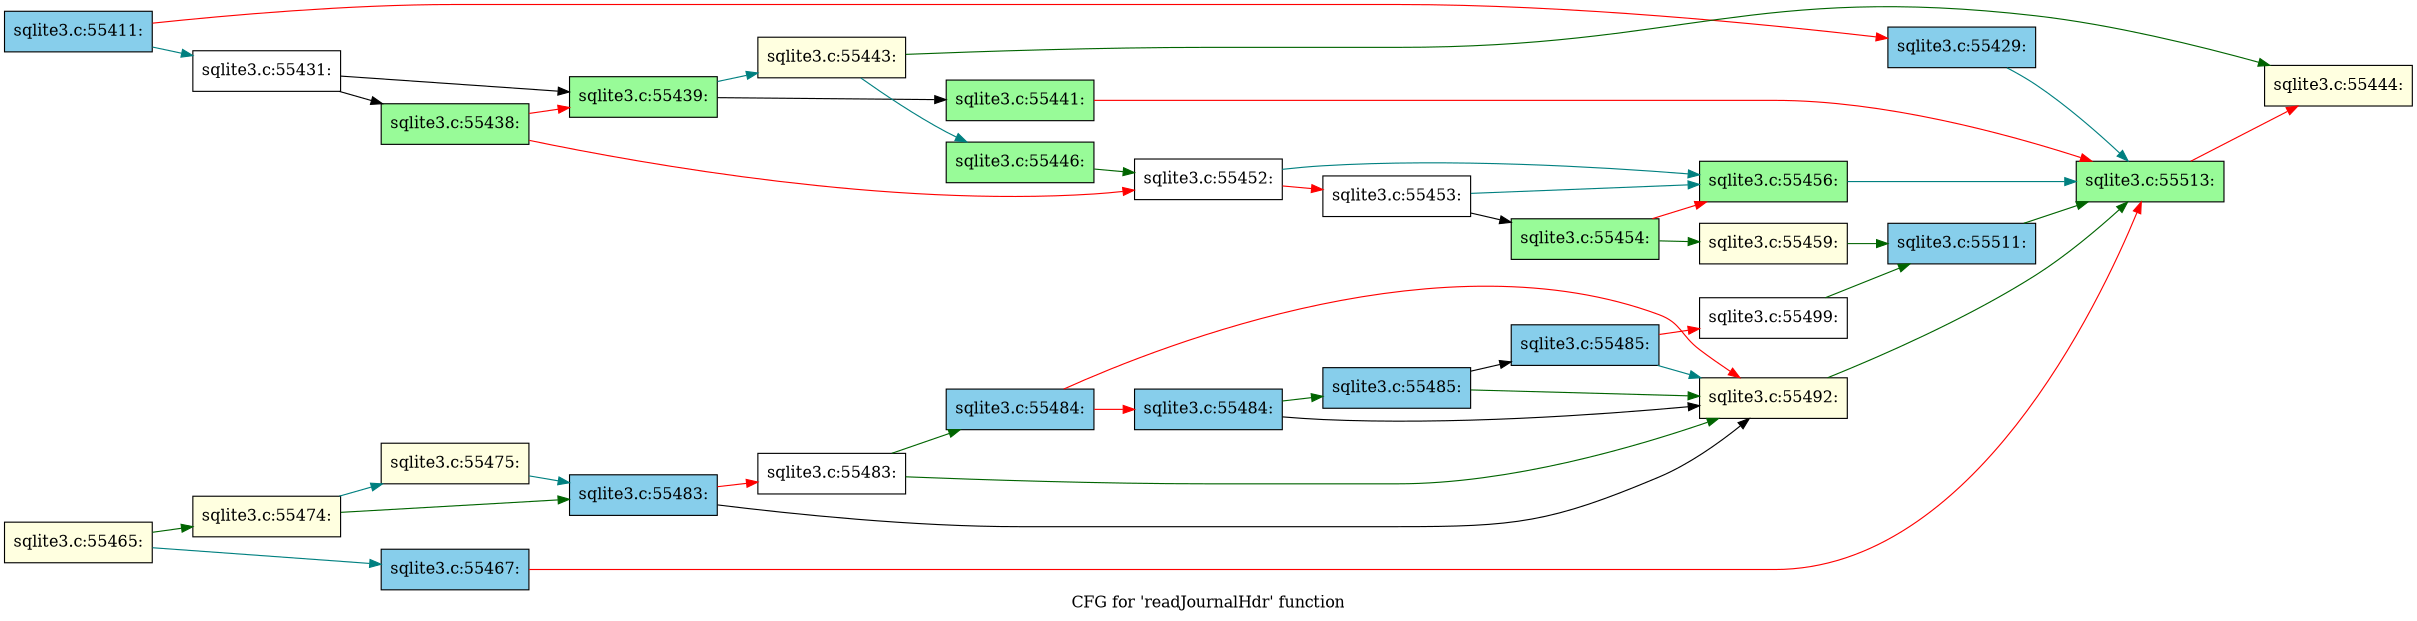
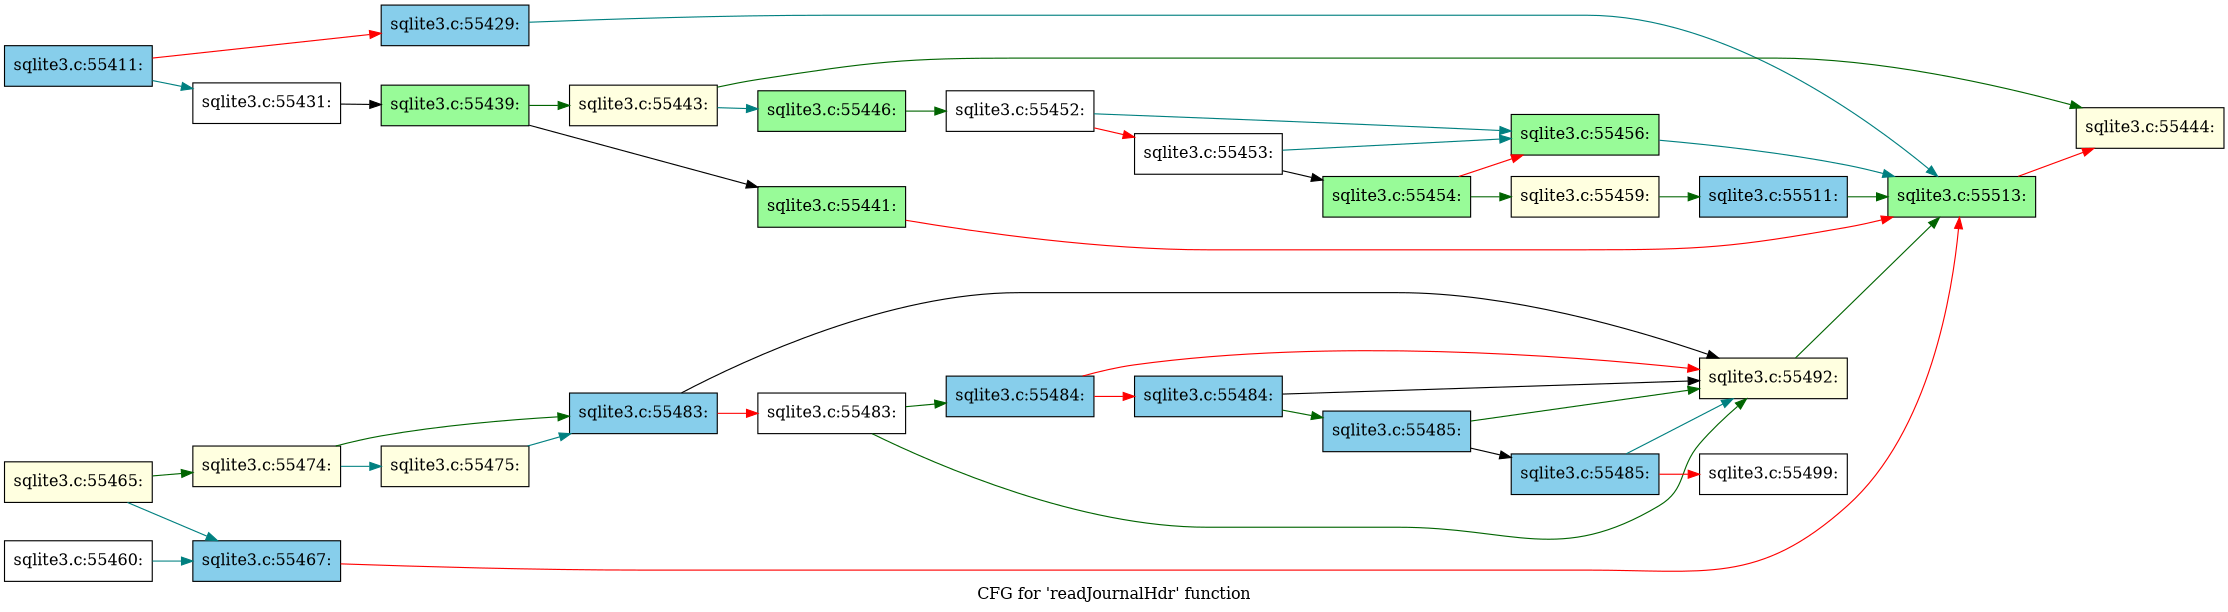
(732, 78) -> (544, 105)
(455, 124) -> none
(1862, 283) -> none
none -> (78, 561)
